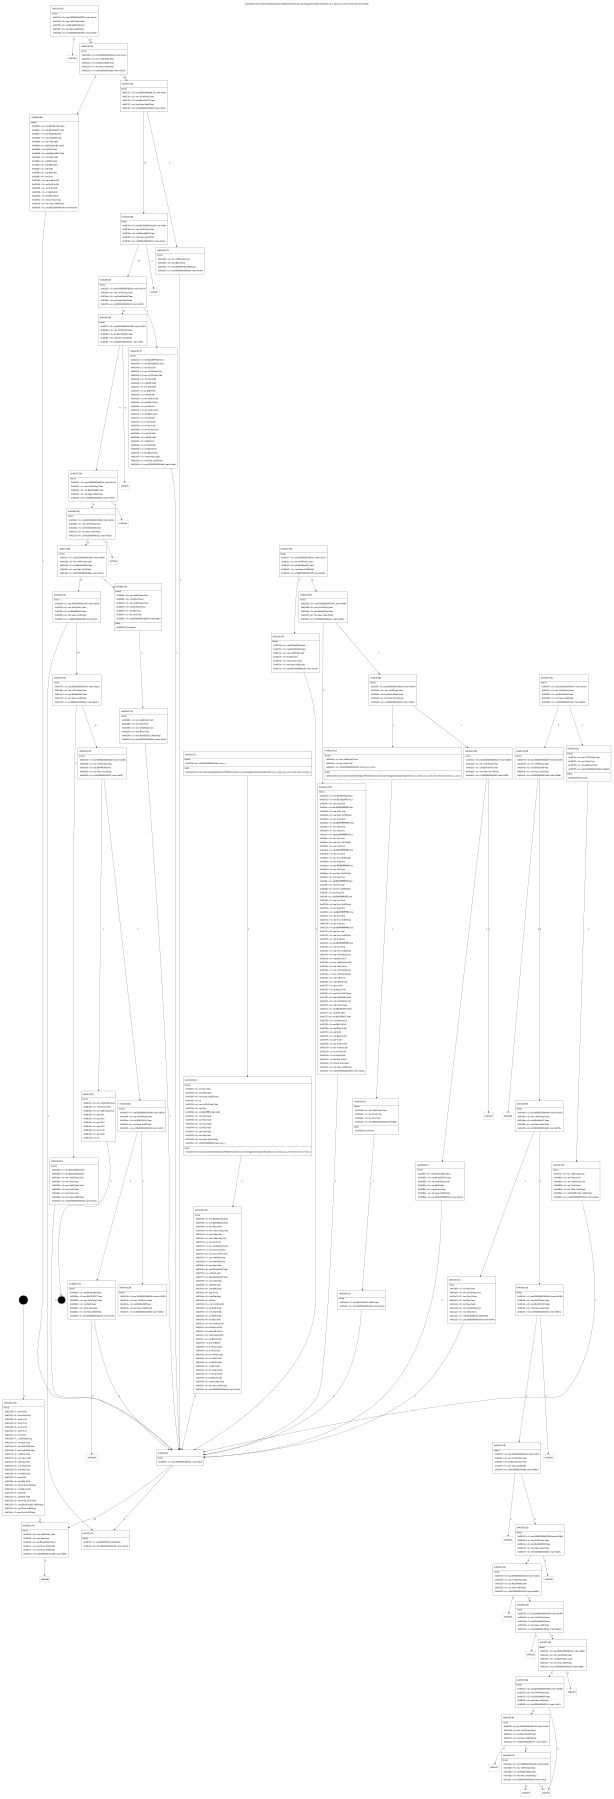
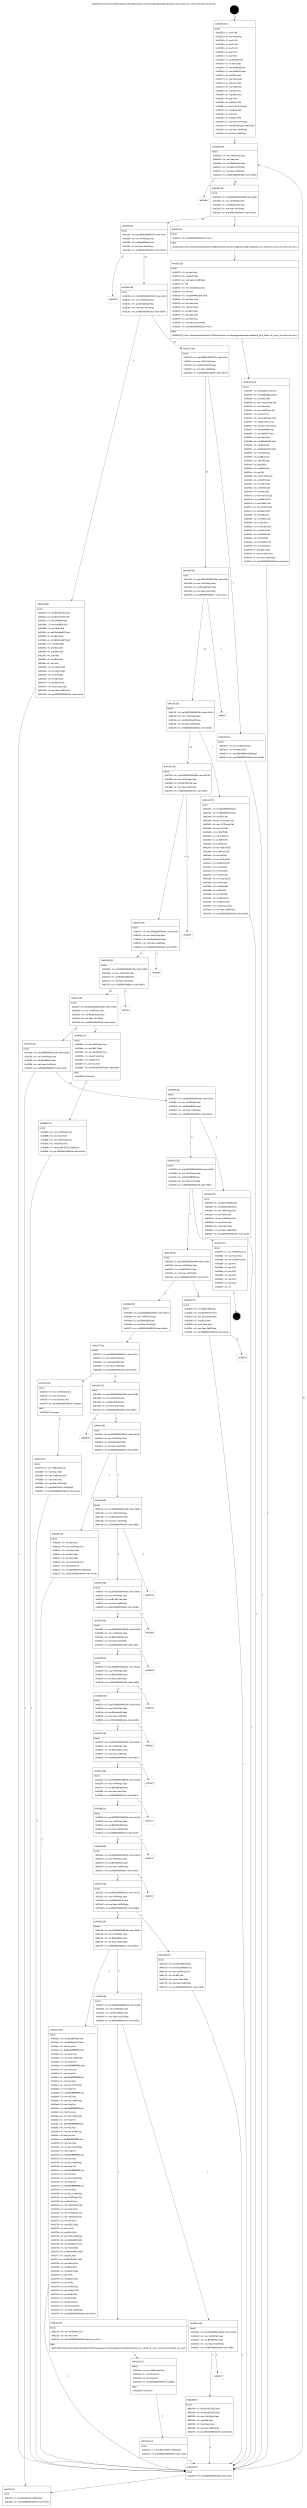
none -> (234, 201)
none -> (131, 1337)
(540, 1786) -> (117, 1877)
